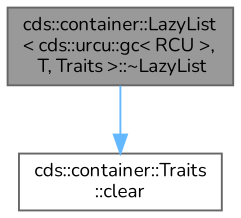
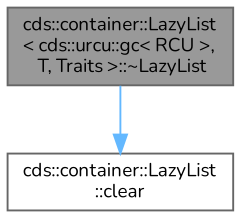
(120, 182) -> (120, 182)
